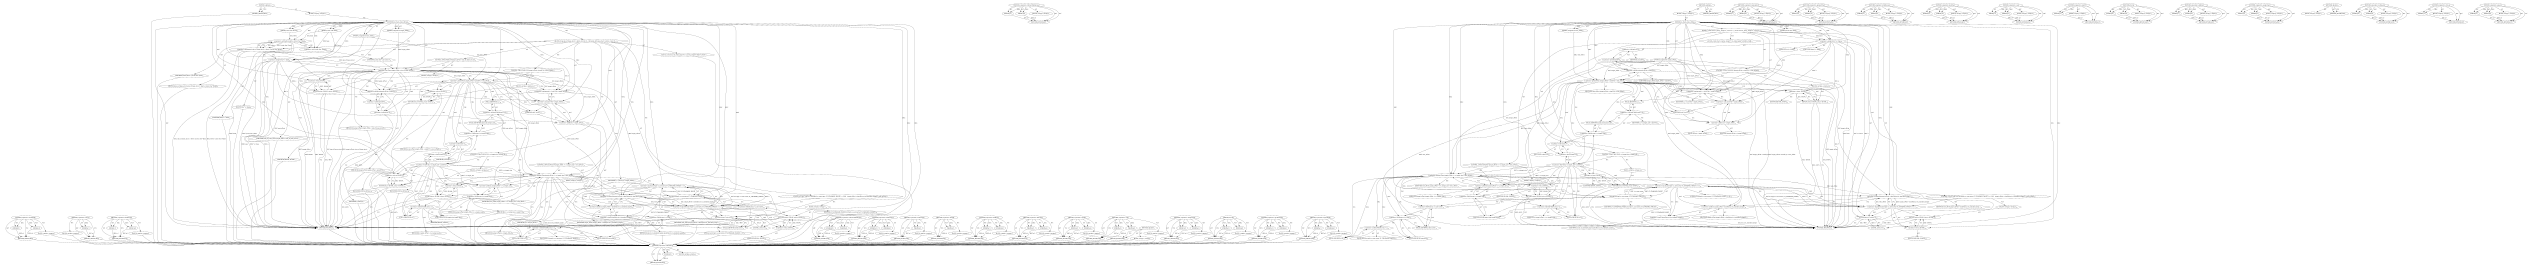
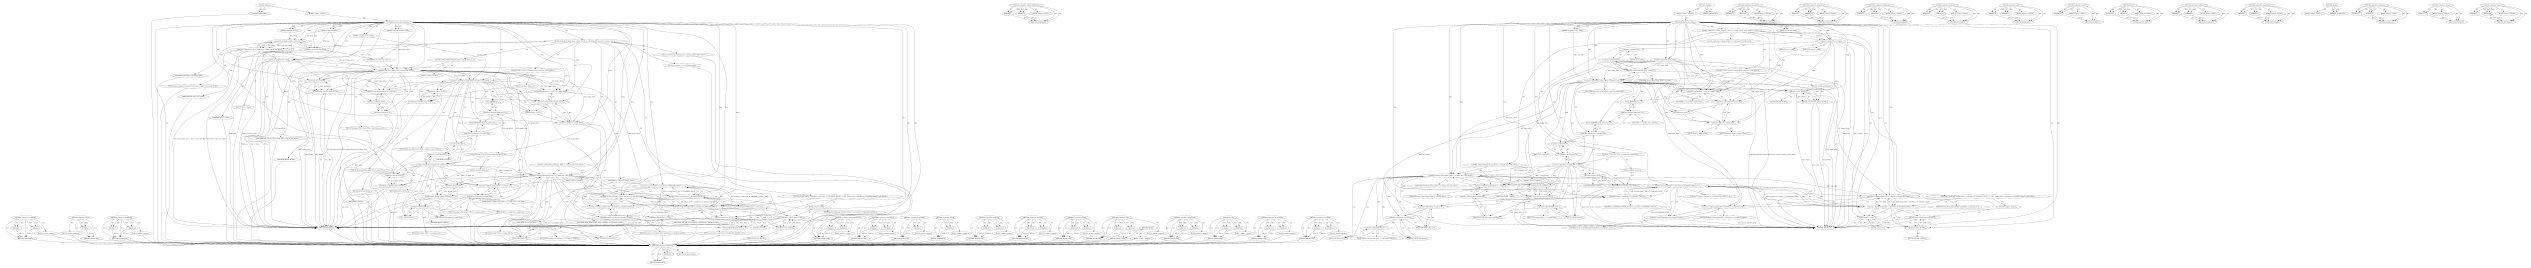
none -> (682, 65)
none -> (194, 97)
